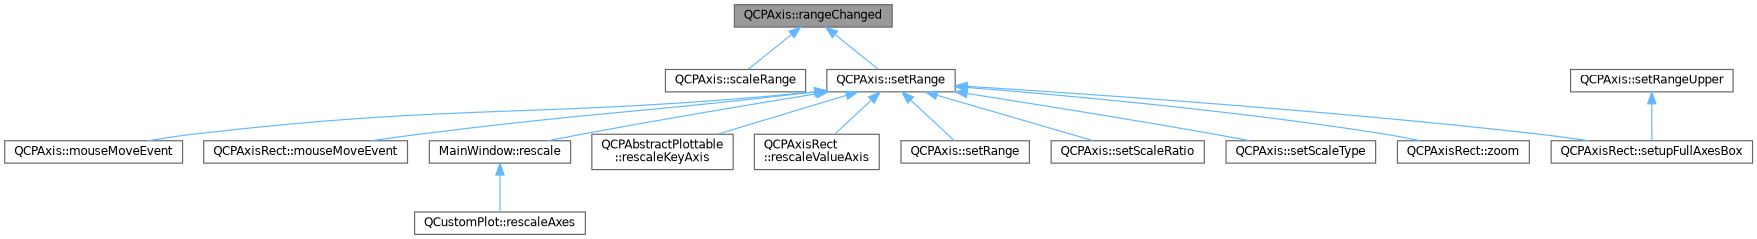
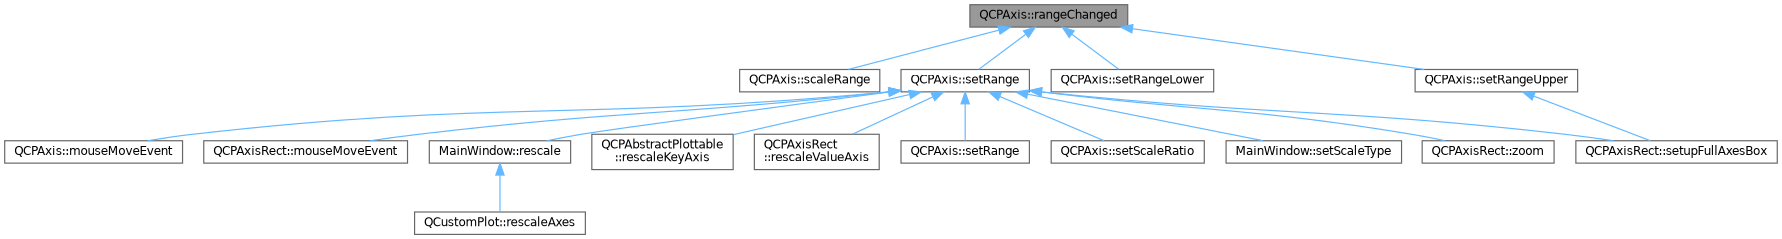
none -> (1279, 49)
none -> (1132, 81)
(1301, 152) -> (1314, 152)
